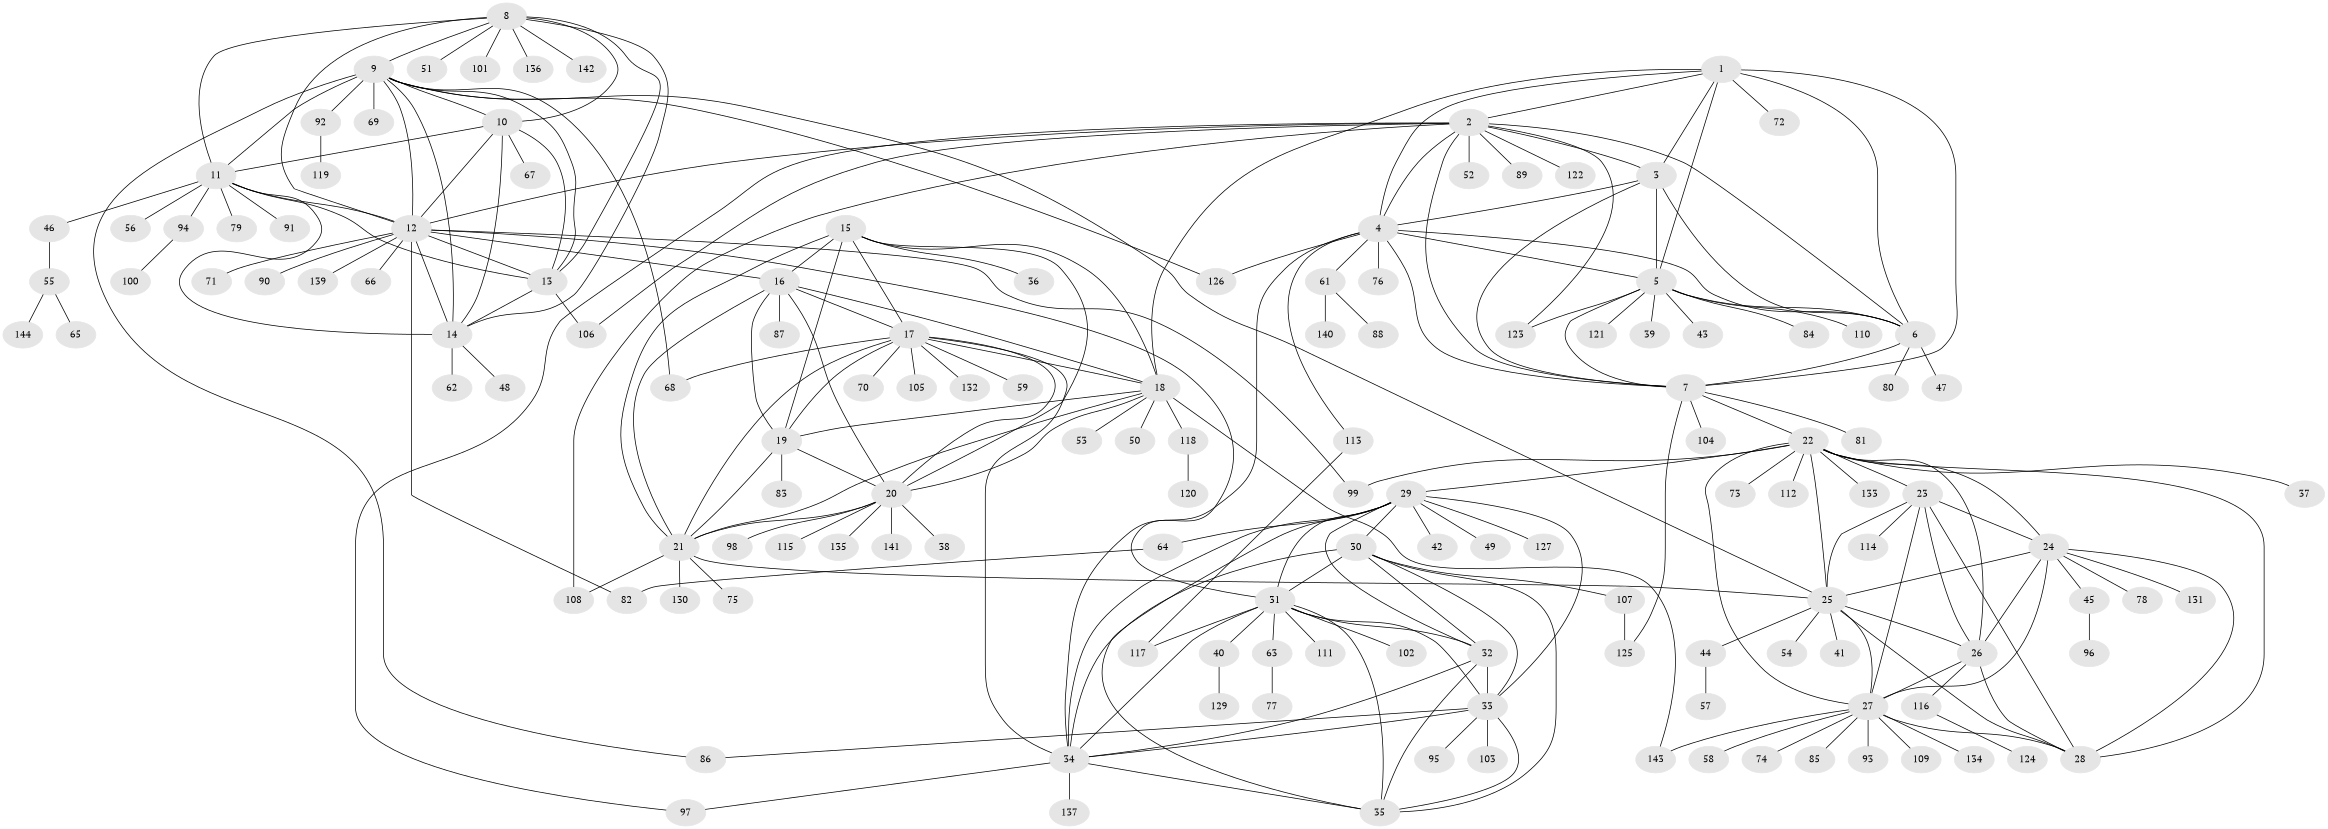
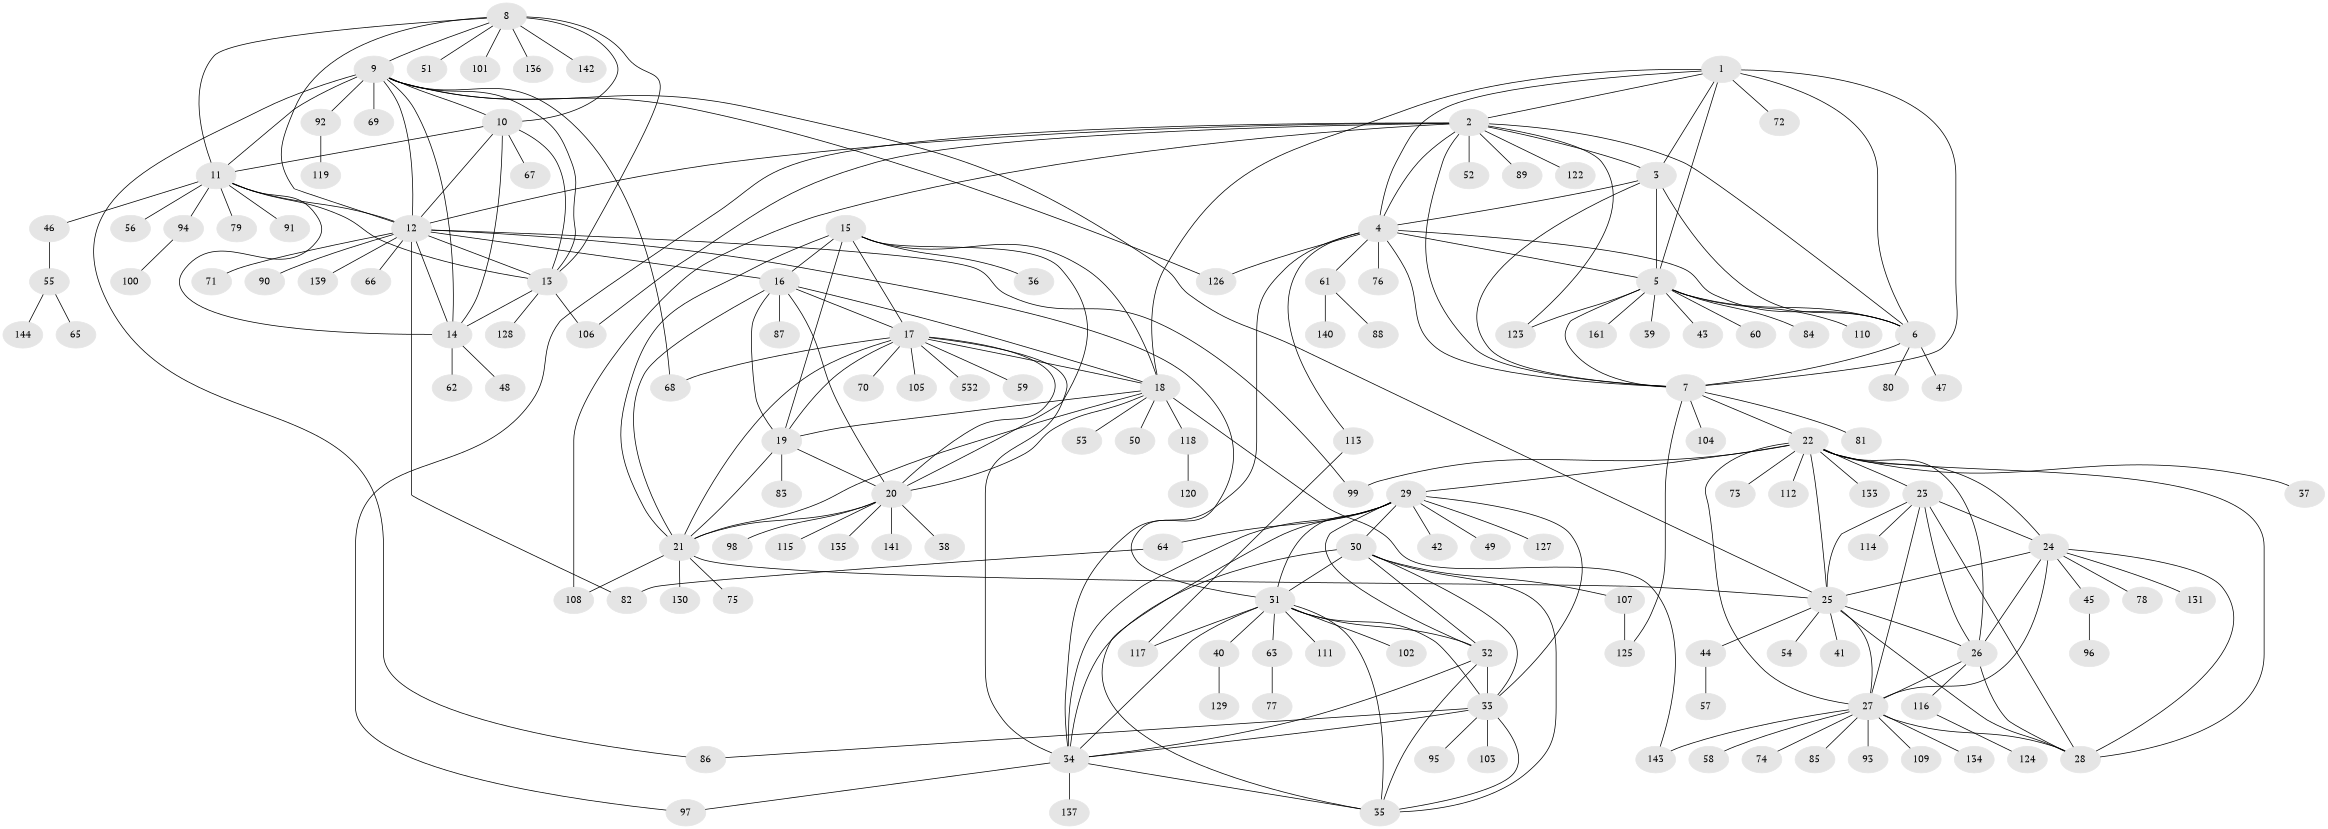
(646, 171) -> none
none -> (505, 335)
(1597, 335) -> (1597, 335)
none -> (1756, 335)
(970, 388) -> (970, 388)
